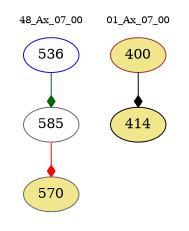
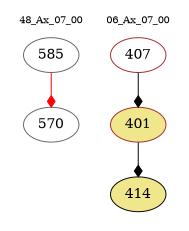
(138, 21) -> (138, 21)
(51, 55) -> none
(138, 55) -> (138, 125)
none -> (138, 55)
(51, 194) -> (51, 125)
